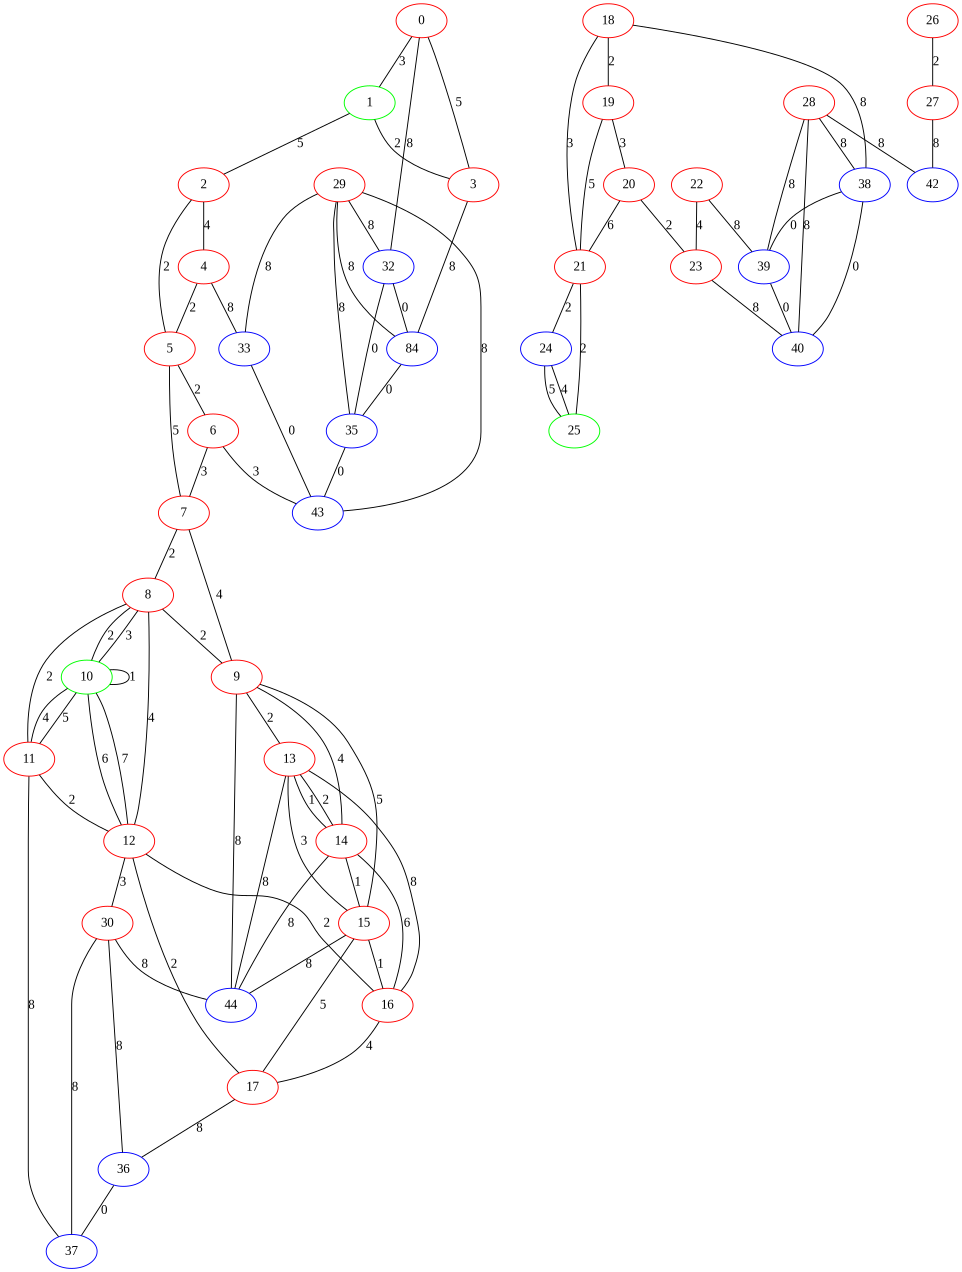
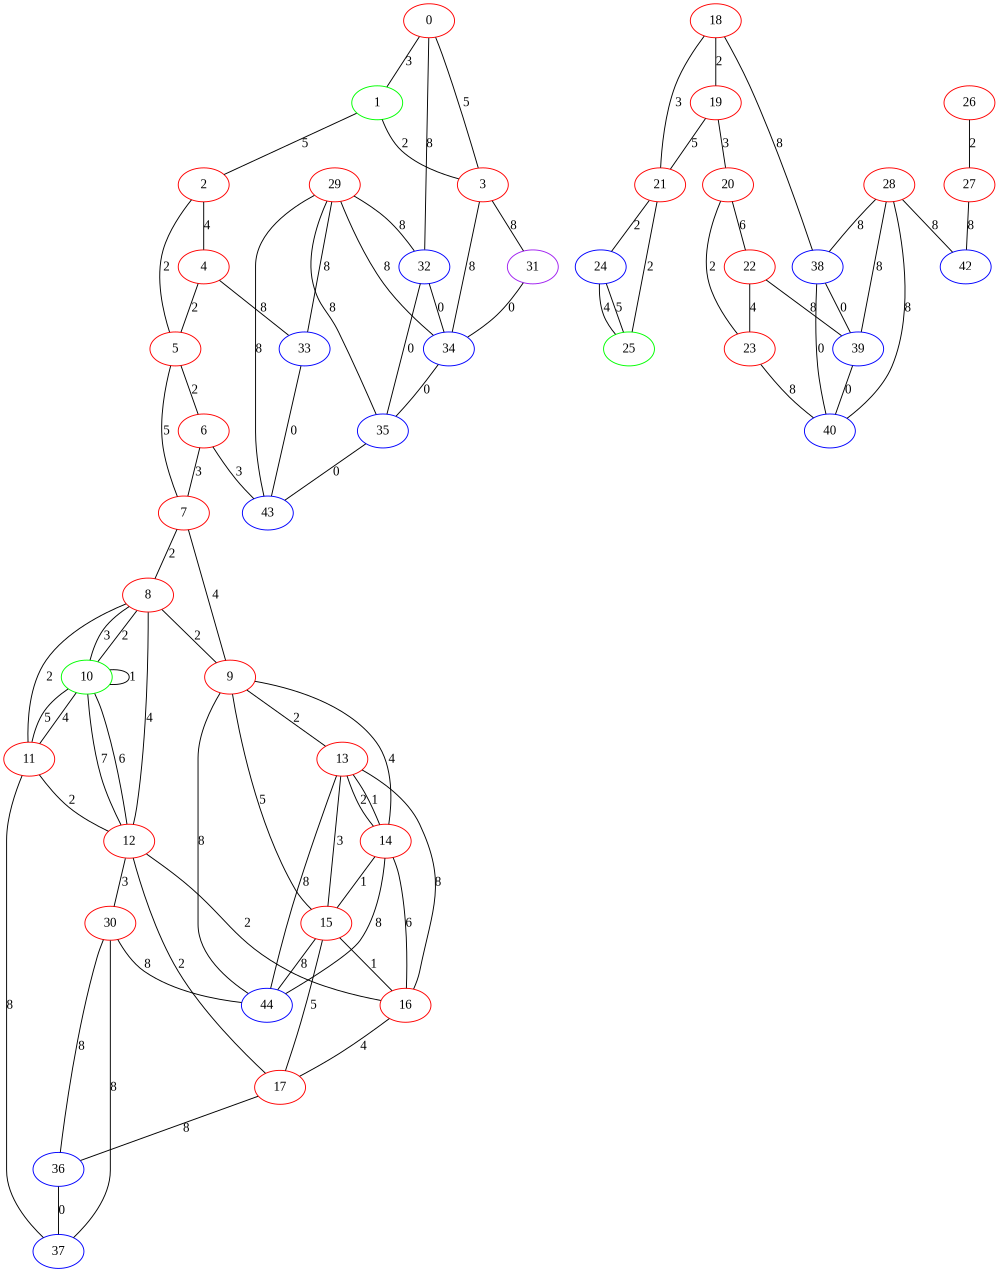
(604, 226) -> (739, 226)
none -> (533, 267)
(412, 349) -> (449, 349)
